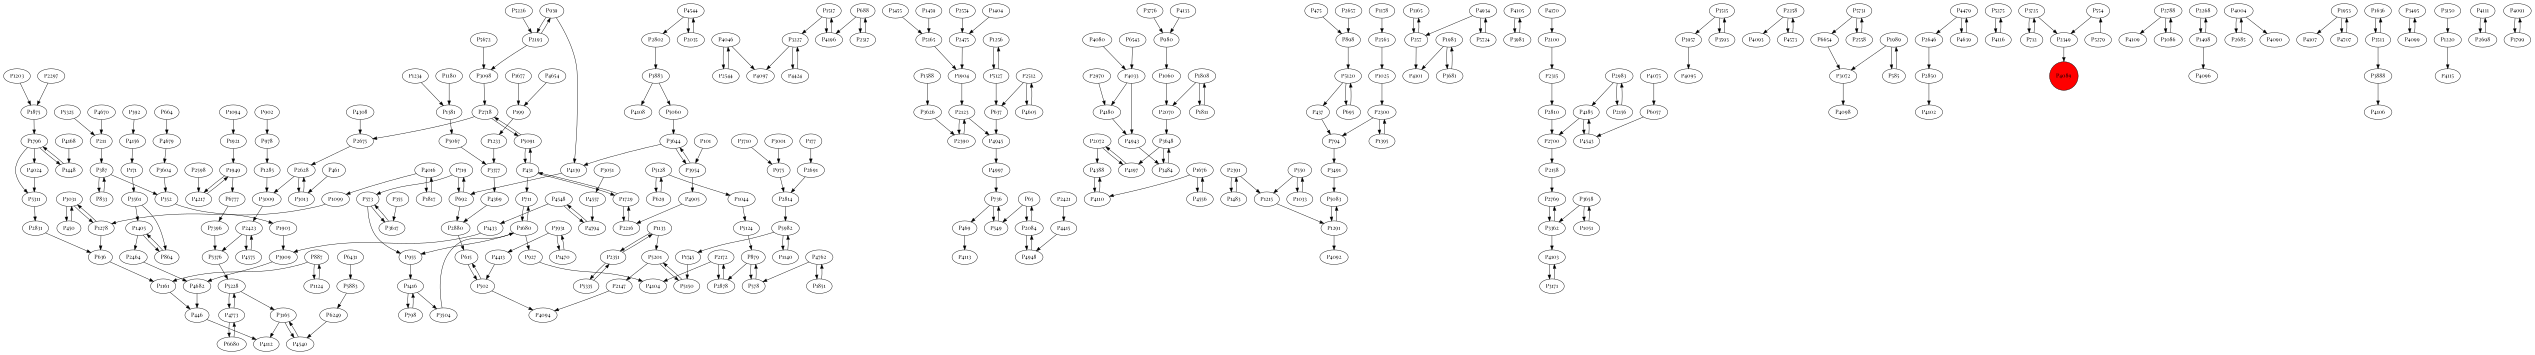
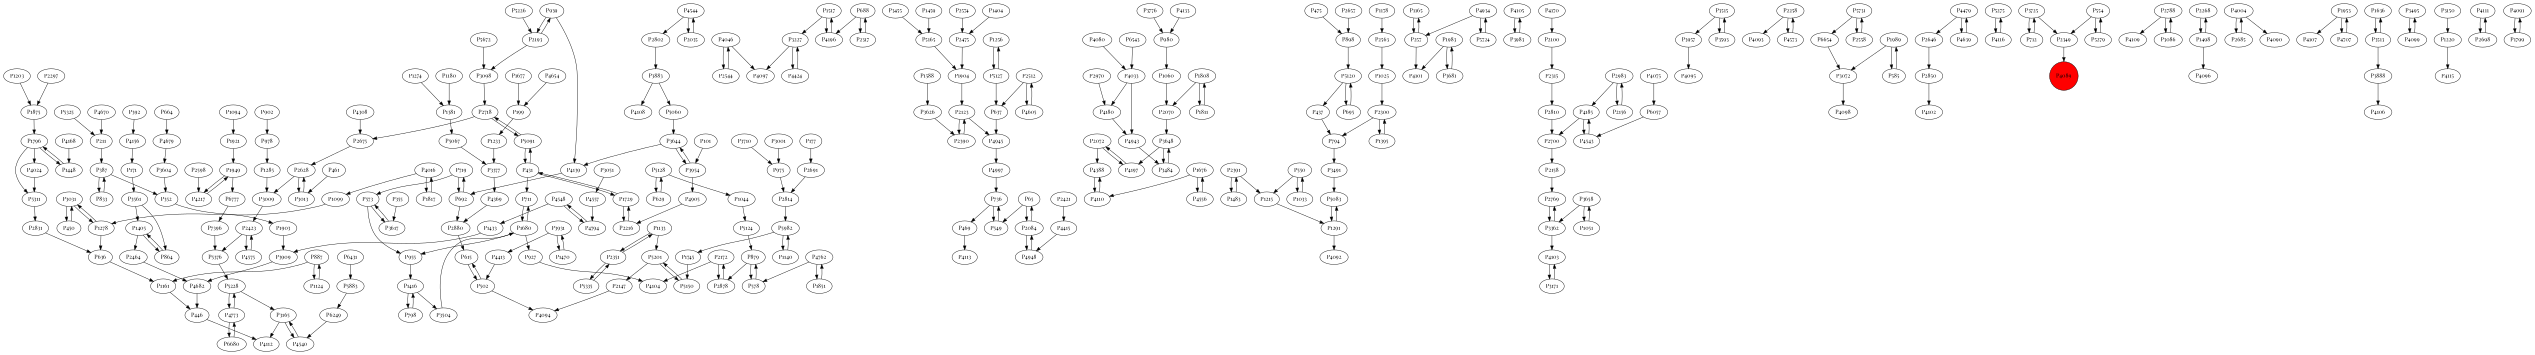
none -> (2095, 23)
(415, 76) -> (415, 76)
